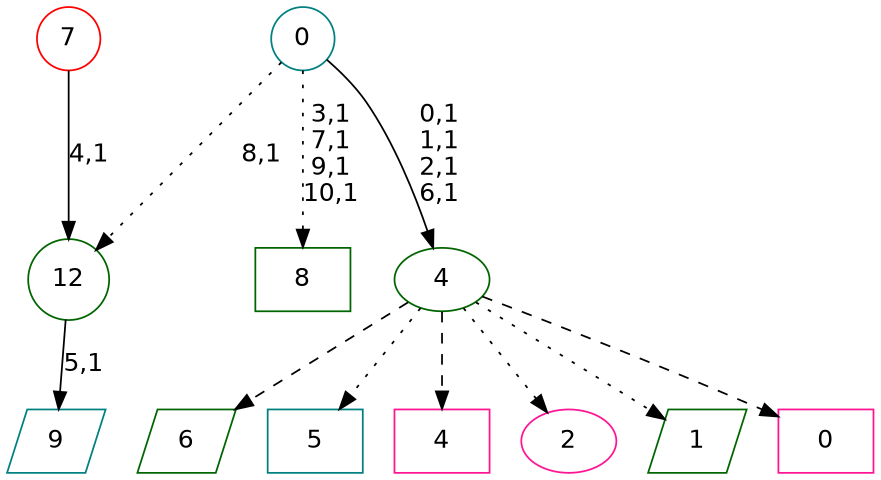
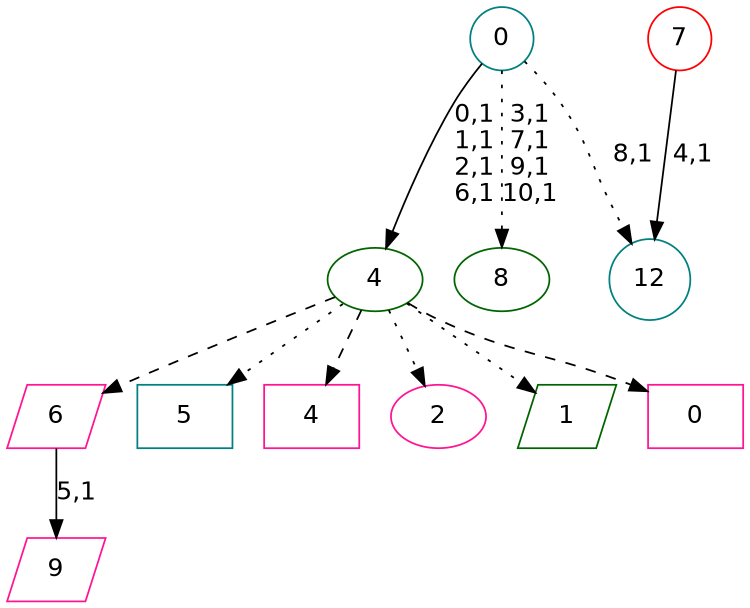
(69, 280) -> (650, 280)
(303, 280) -> (502, 280)
(63, 355) -> (56, 484)
(56, 441) -> (56, 570)
(187, 441) -> (56, 417)
